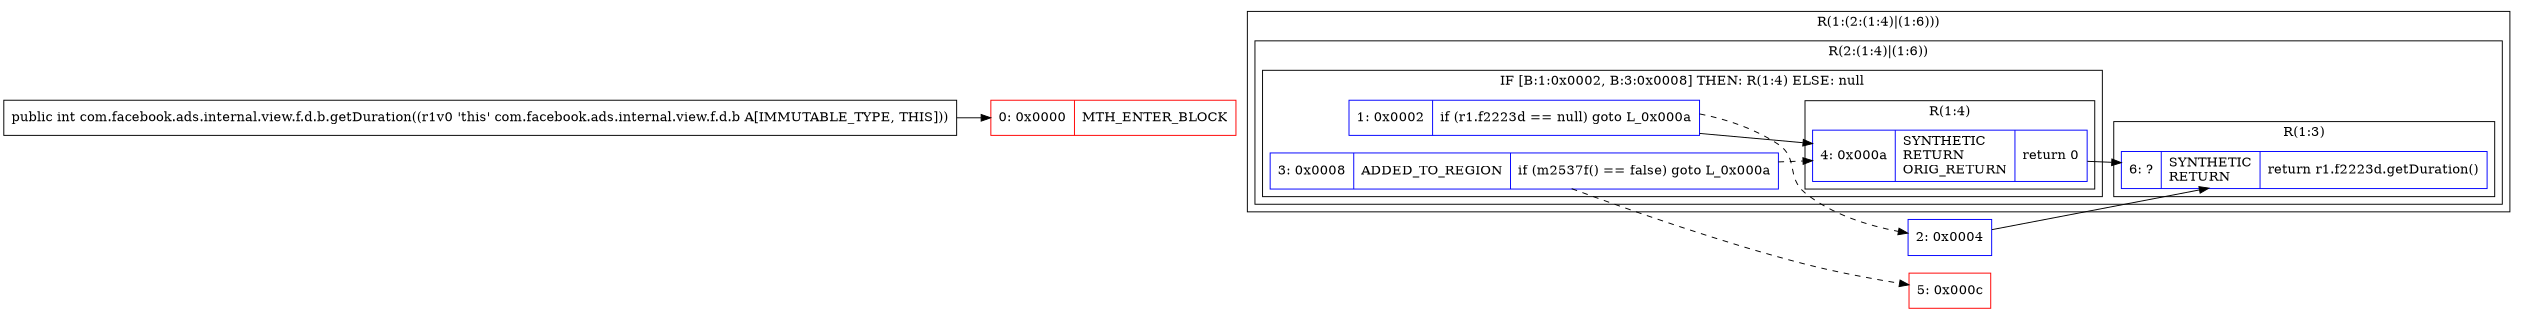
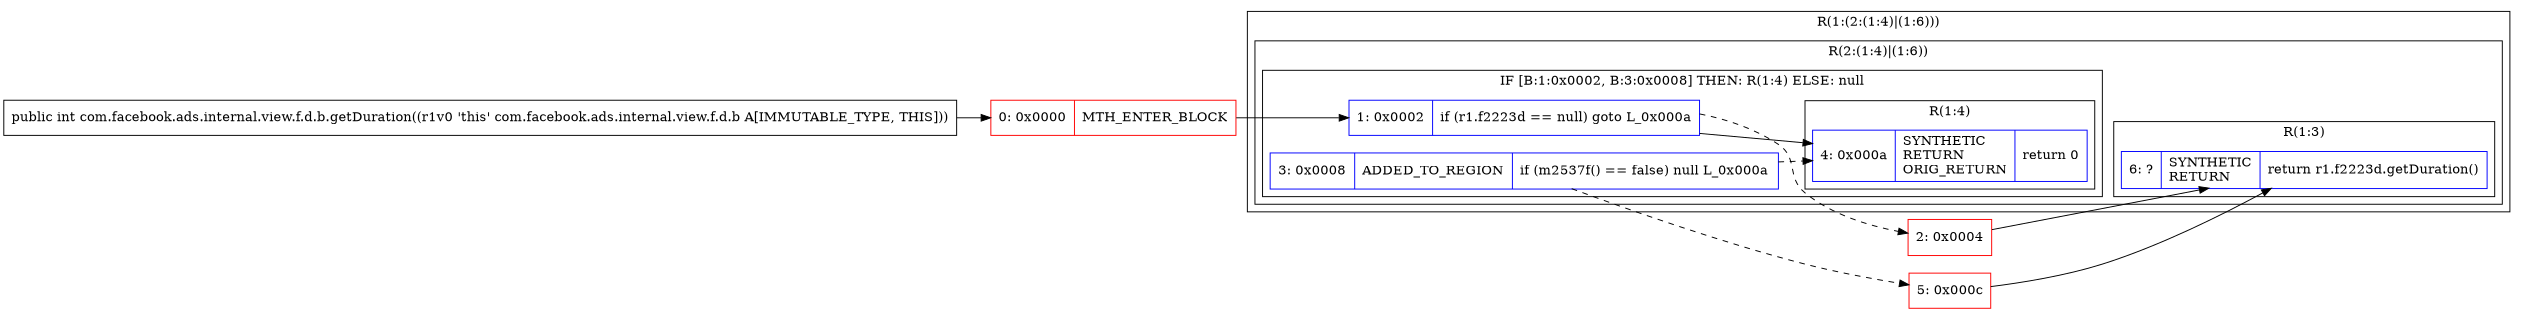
none -> (1288, 118)
(2099, 162) -> (2132, 254)
(1644, 171) -> (1644, 171)
(1950, 238) -> (1950, 238)
